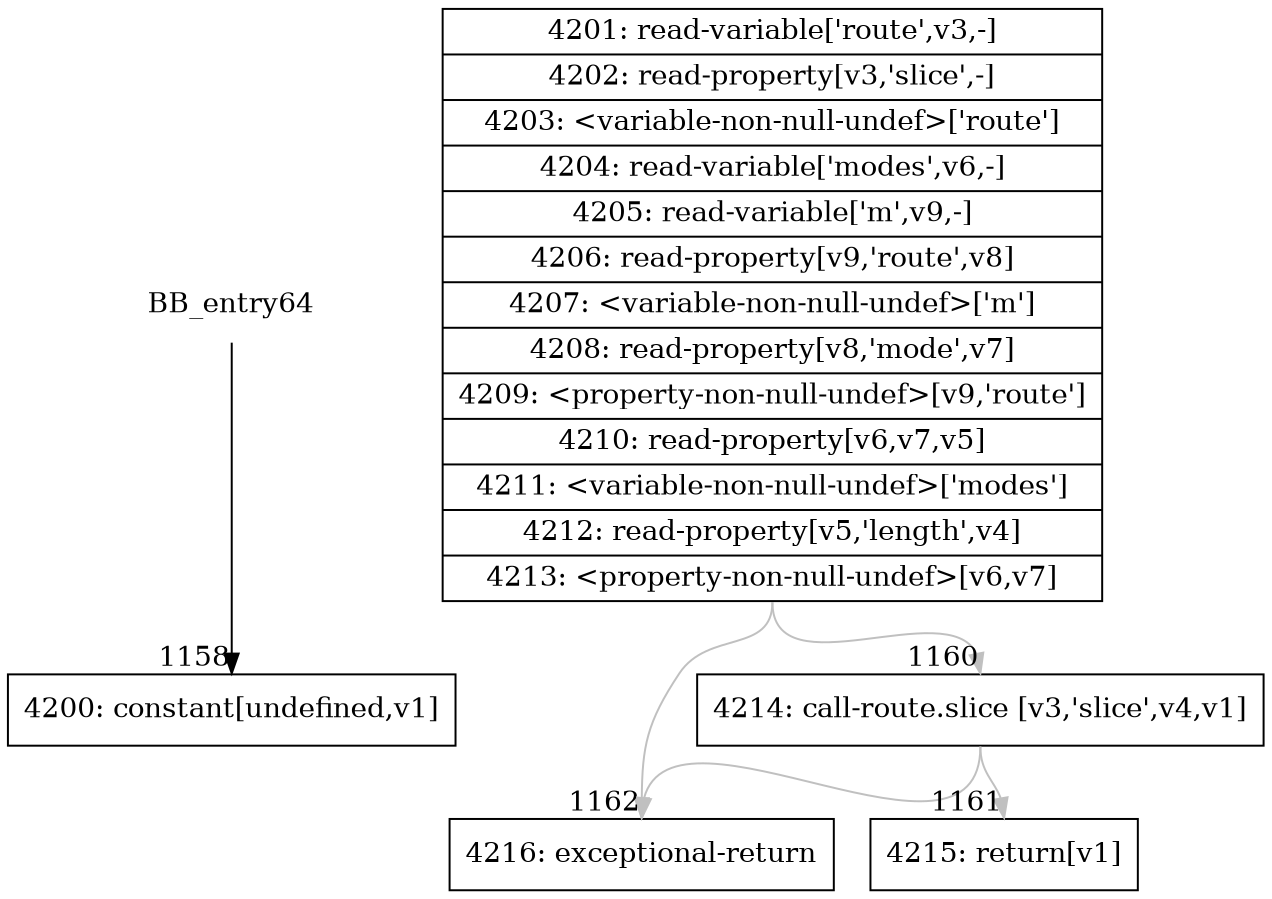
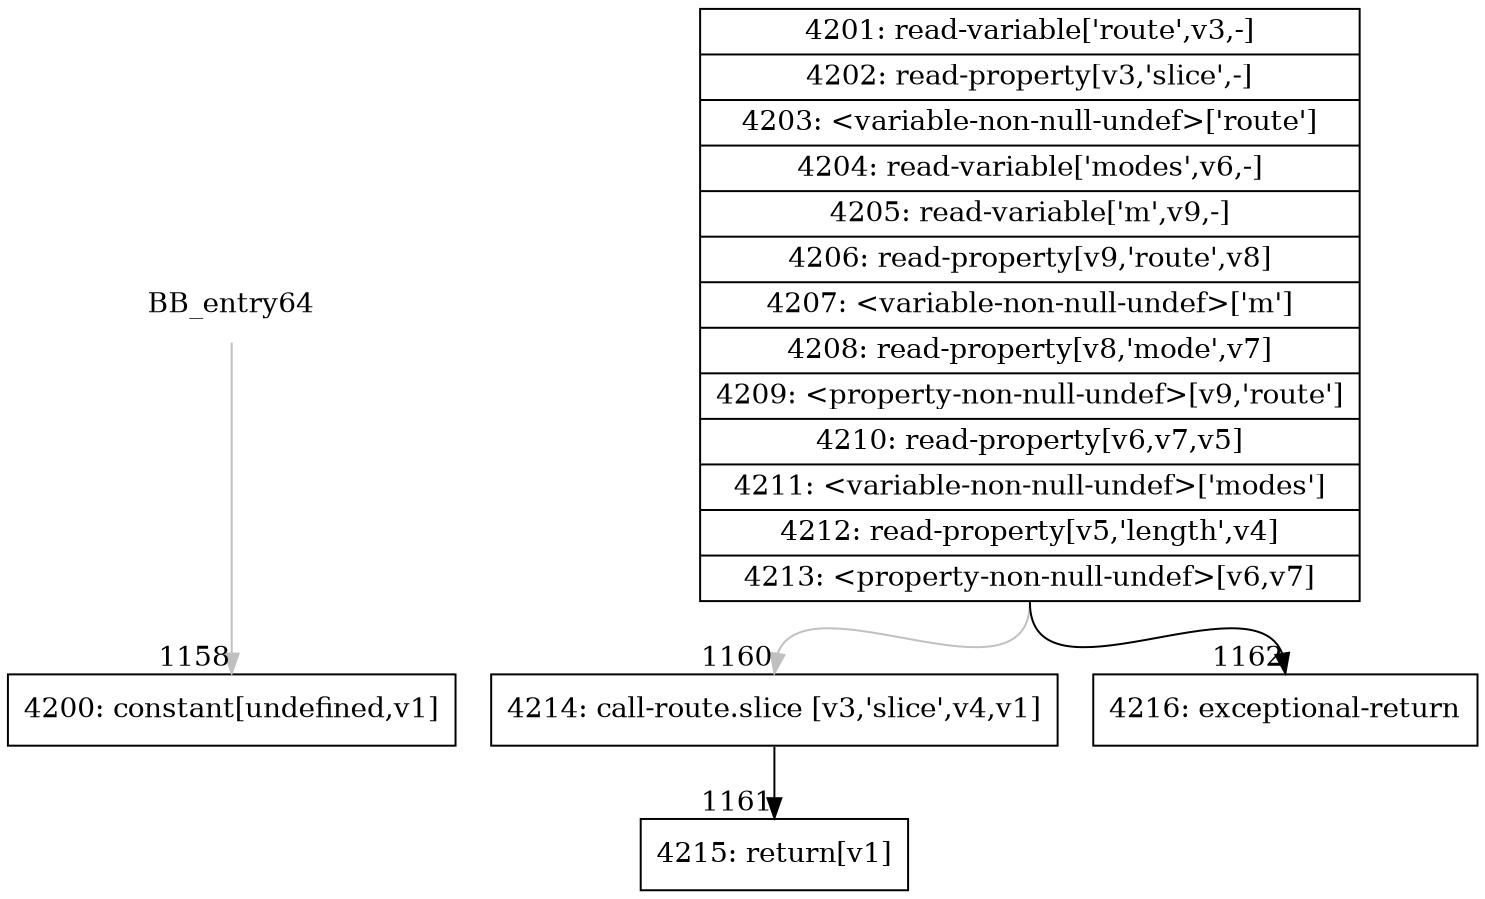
(232, 498) -> (232, 498)
(677, 676) -> (1148, 640)
(987, 774) -> (774, 772)
(821, 785) -> none
